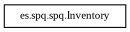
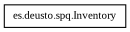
(65, 16) -> (65, 16)
